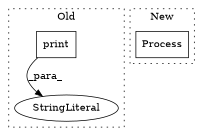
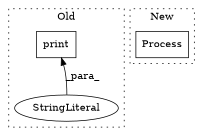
(27, 75) -> (66, 80)
